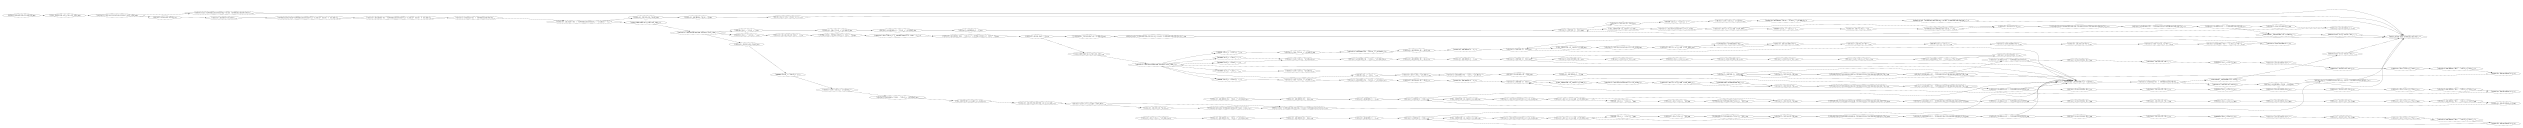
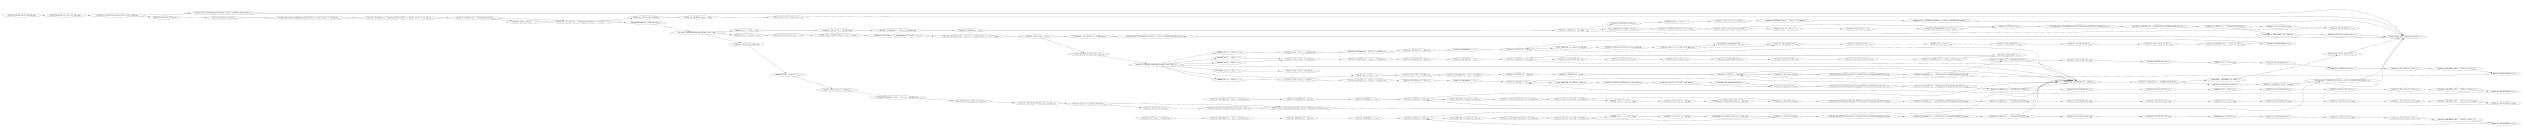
none -> (525, 22)
